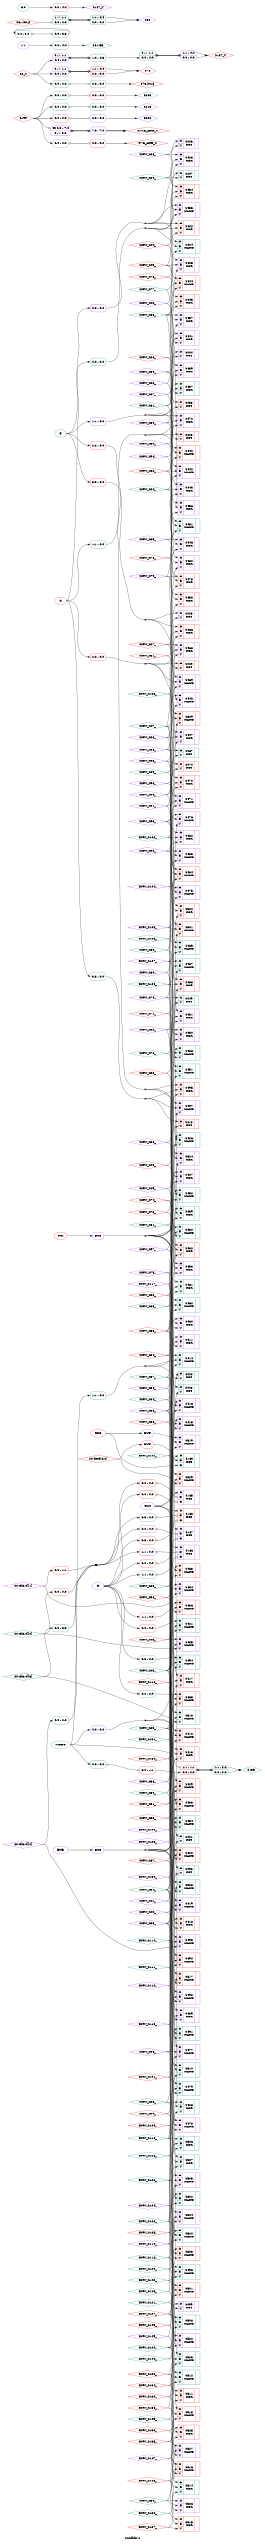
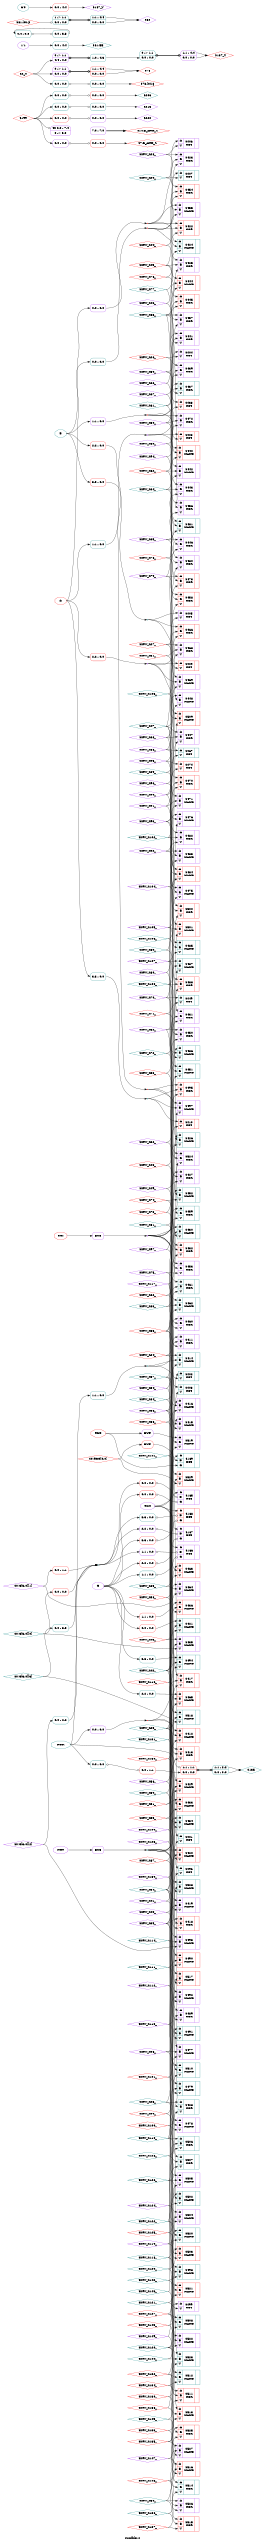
(80, 131) -> none
(61, 1745) -> (61, 1745)
(61, 1850) -> (61, 1850)
